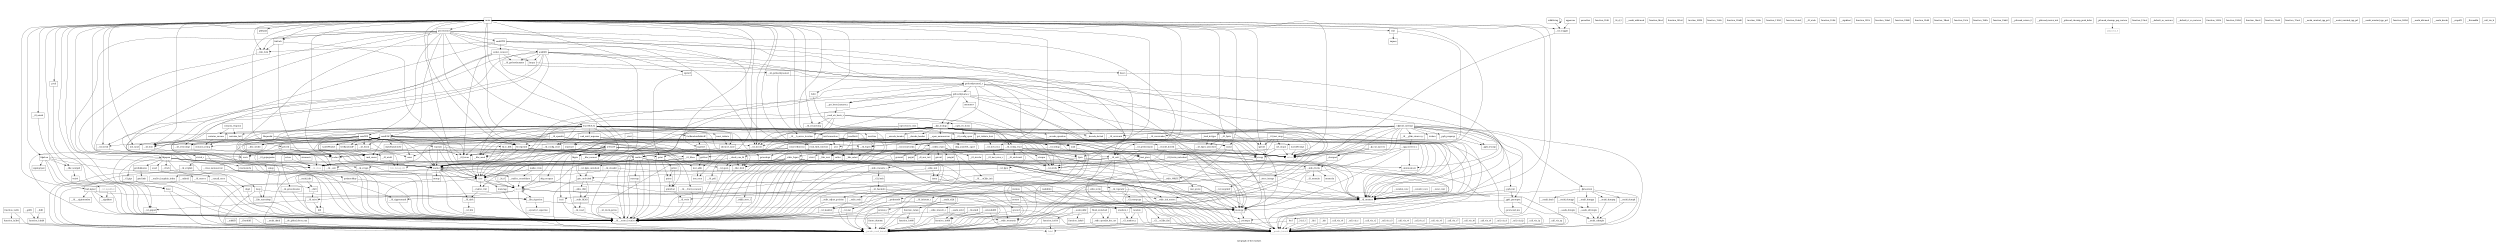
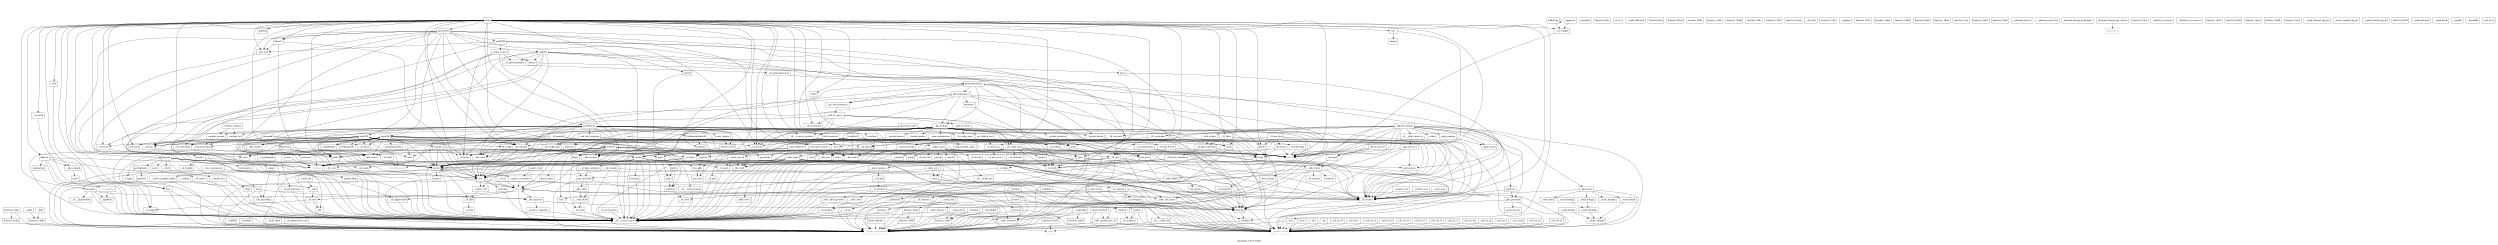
(1602, 210) -> none
none -> (572, 215)
